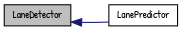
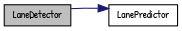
(95, 22) -> (85, 8)
